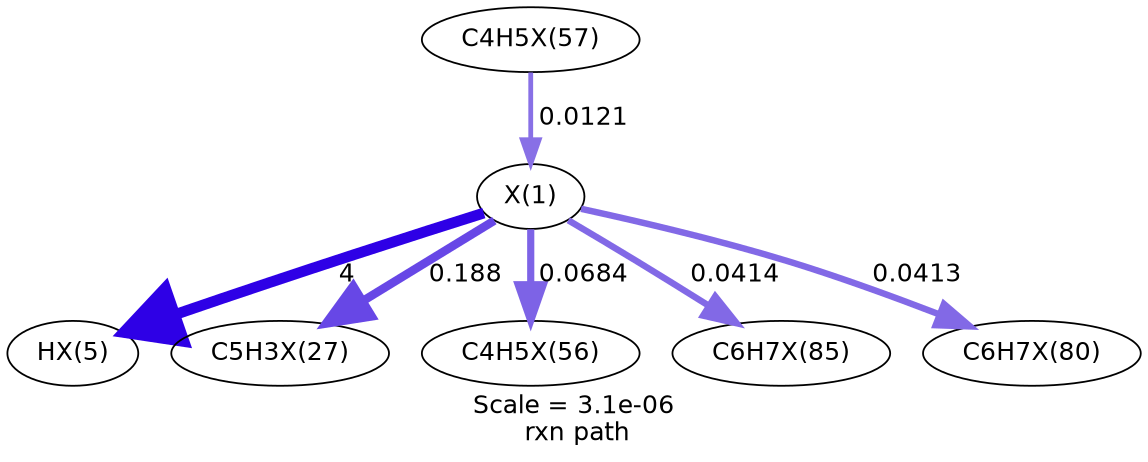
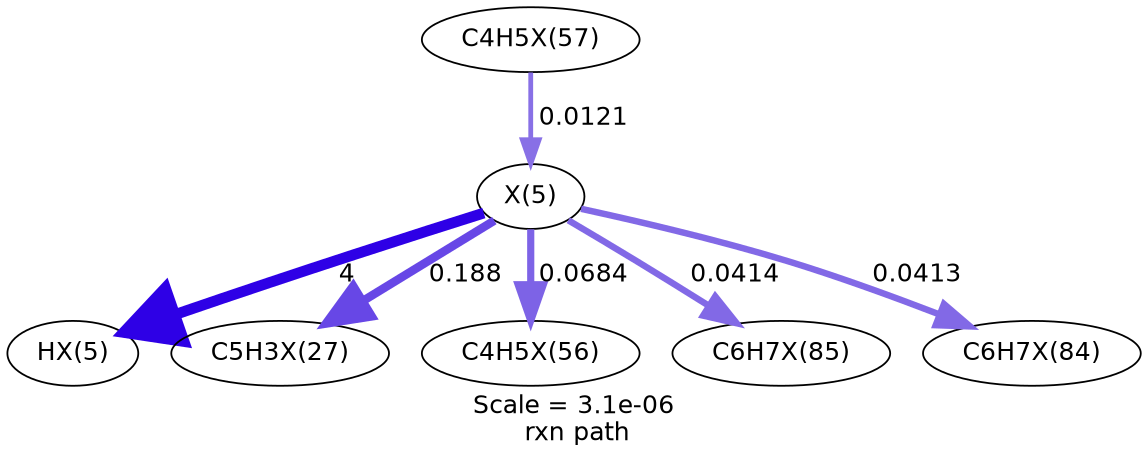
(531, 197) -> (531, 197)
(1032, 353) -> (1032, 353)
